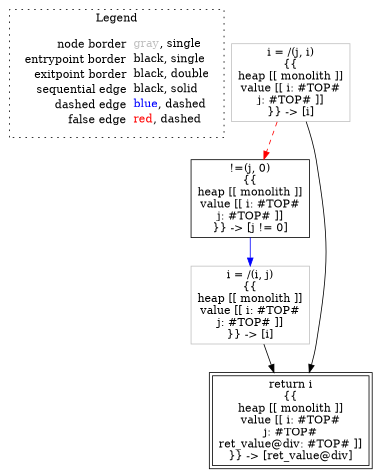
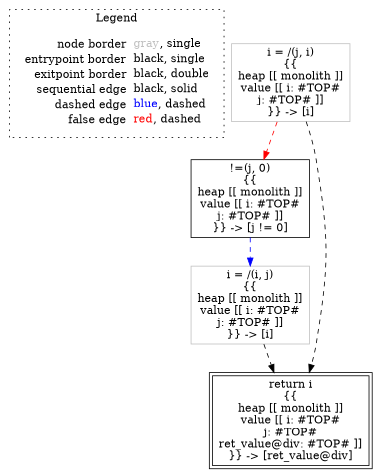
(326, 243) -> (326, 243)
(250, 248) -> (250, 248)
(268, 355) -> (268, 355)
